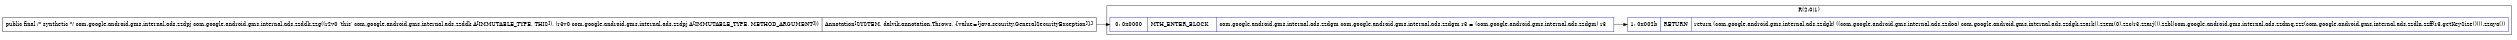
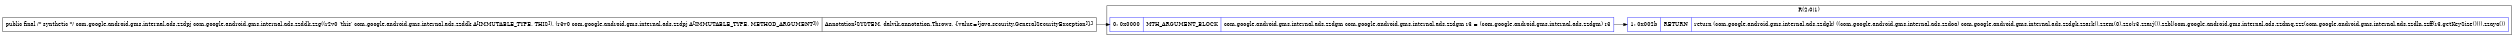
(1180, 24) -> (1182, 24)
